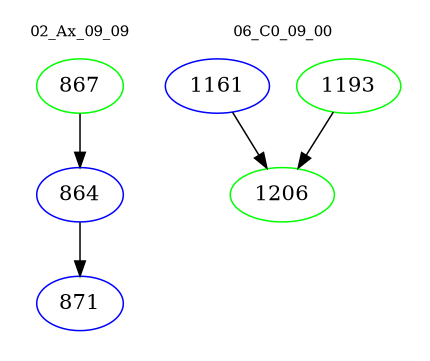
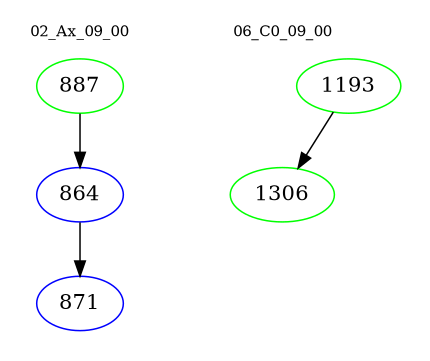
(80, 32) -> (80, 32)
(80, 86) -> (80, 86)
(217, 86) -> none
(282, 195) -> (282, 195)
